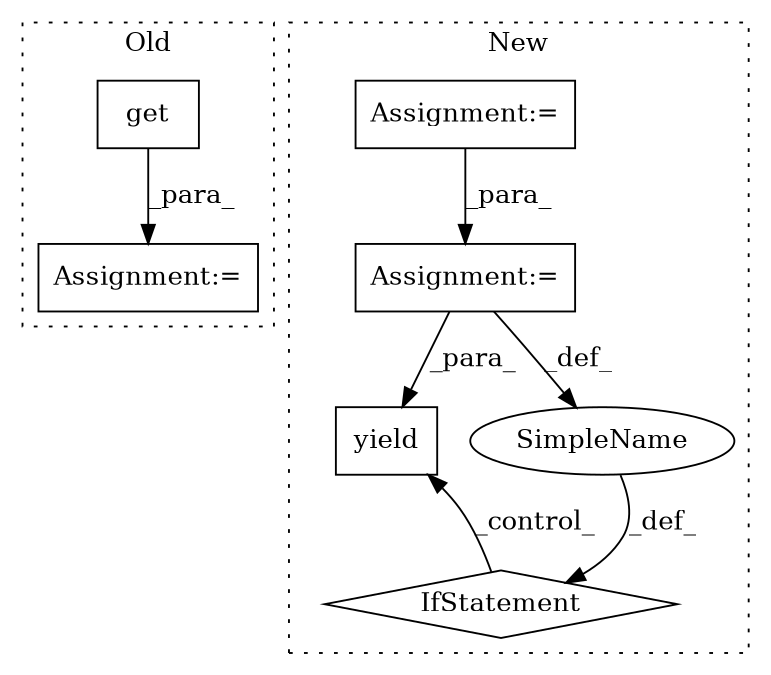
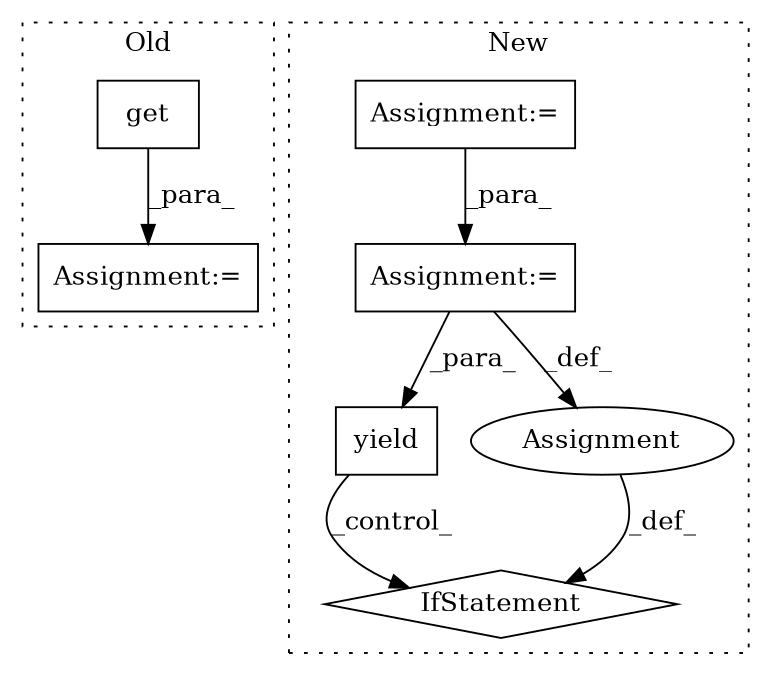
(602, 441) -> (602, 441)
(471, 527) -> (334, 539)
